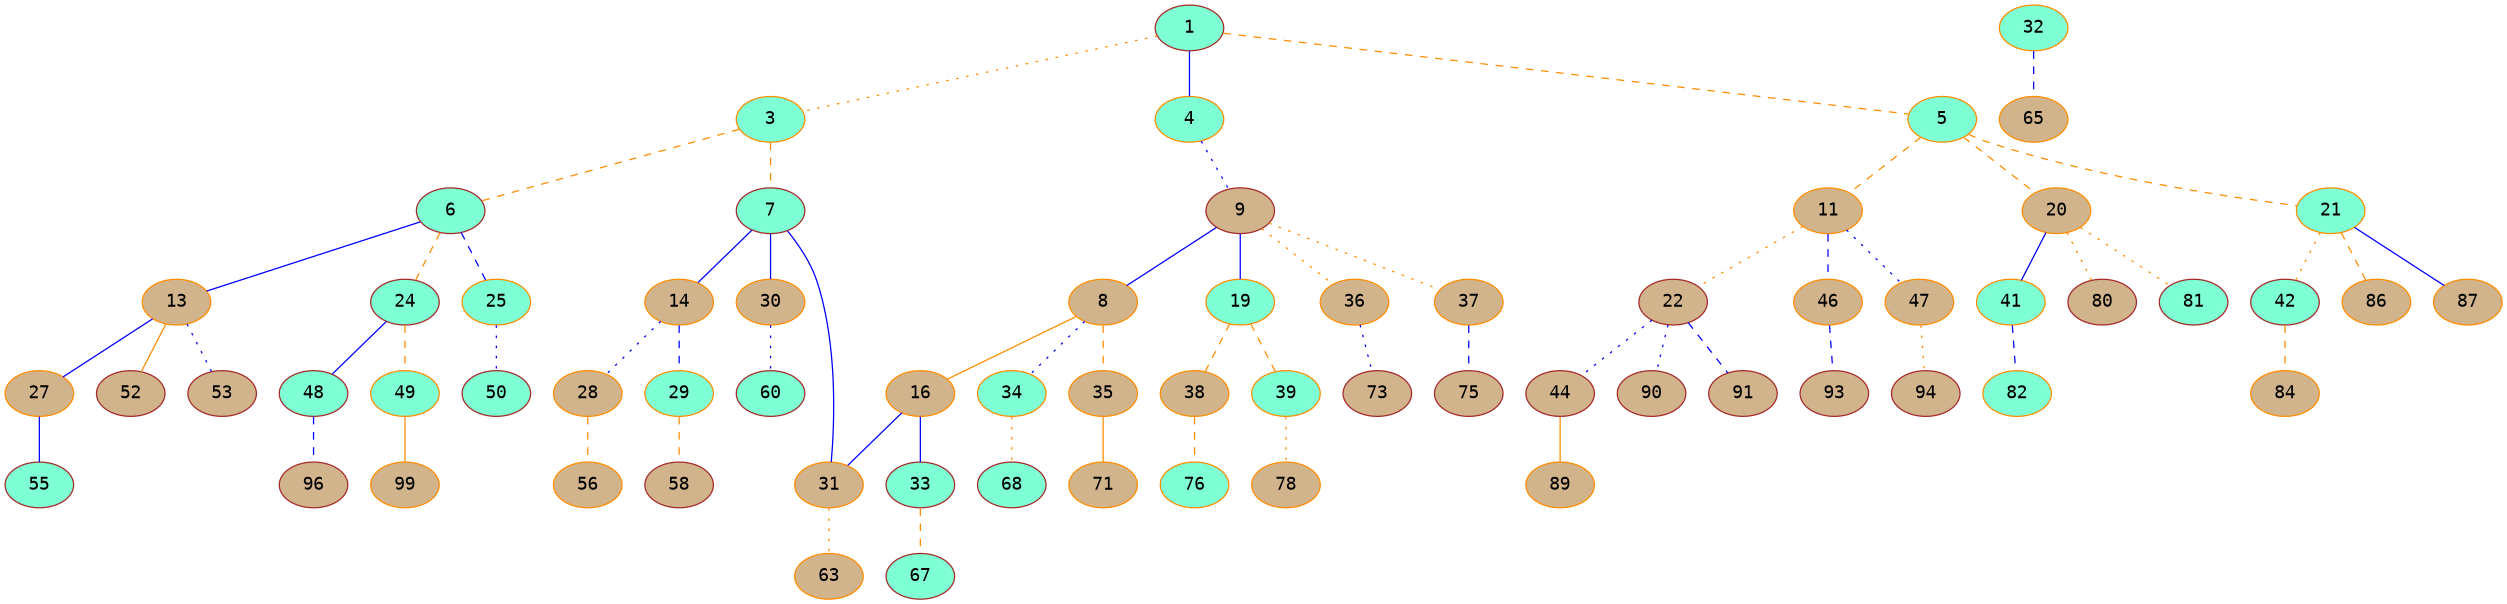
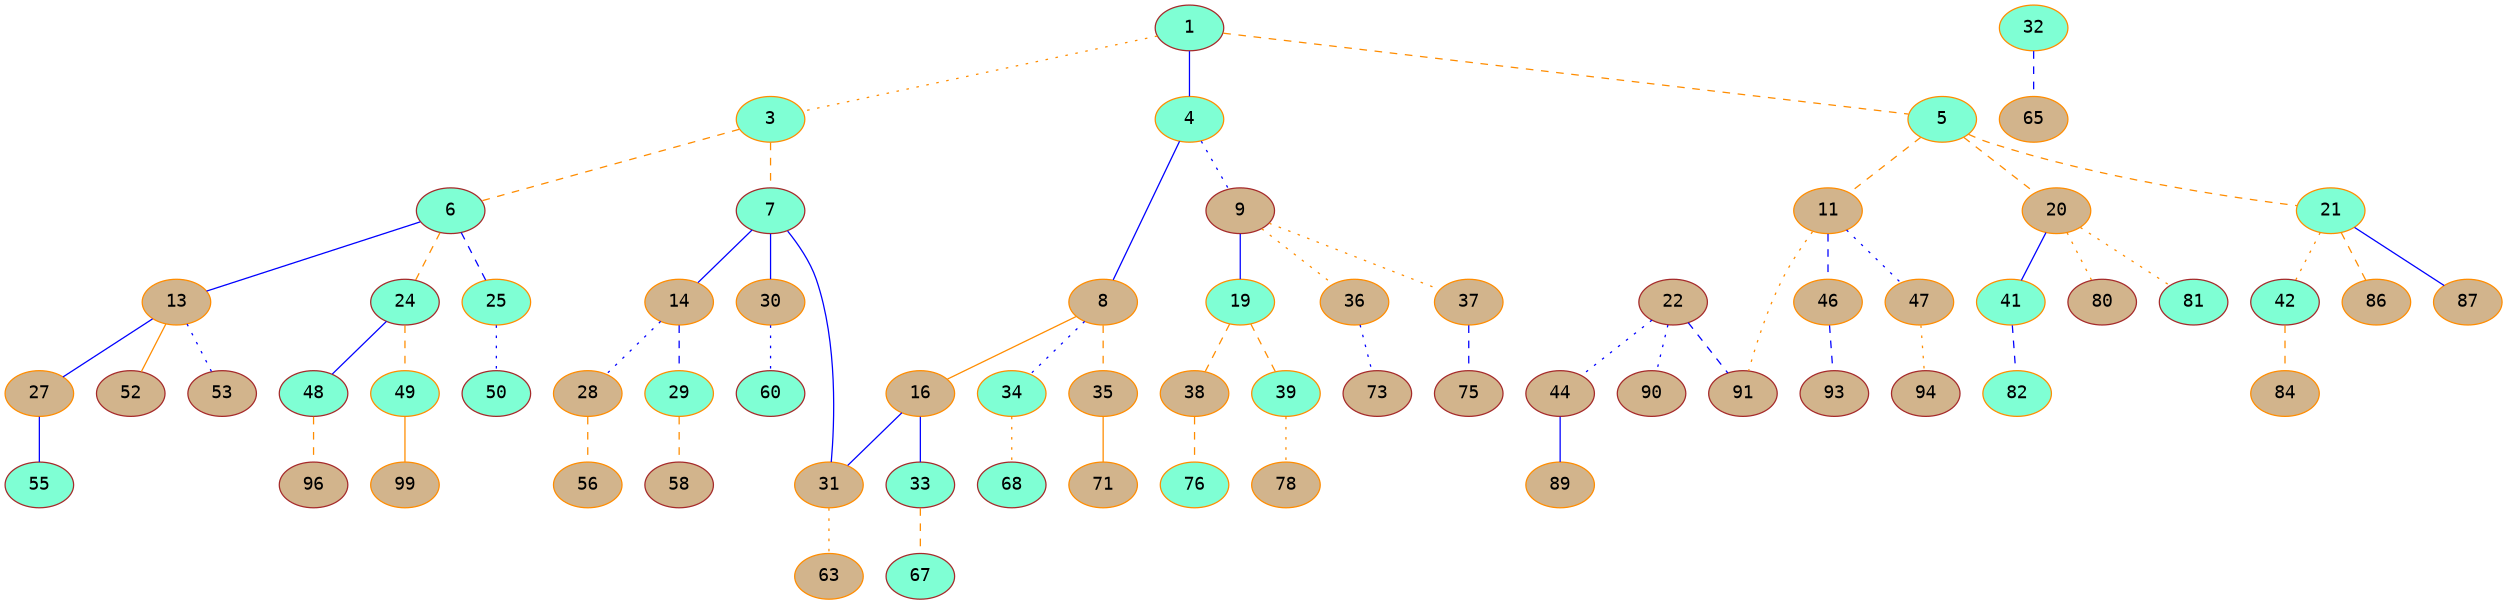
(1751, 256) -> (1774, 298)
(1172, 257) -> (1146, 211)
(314, 439) -> (314, 439)
(1560, 439) -> (1560, 439)
